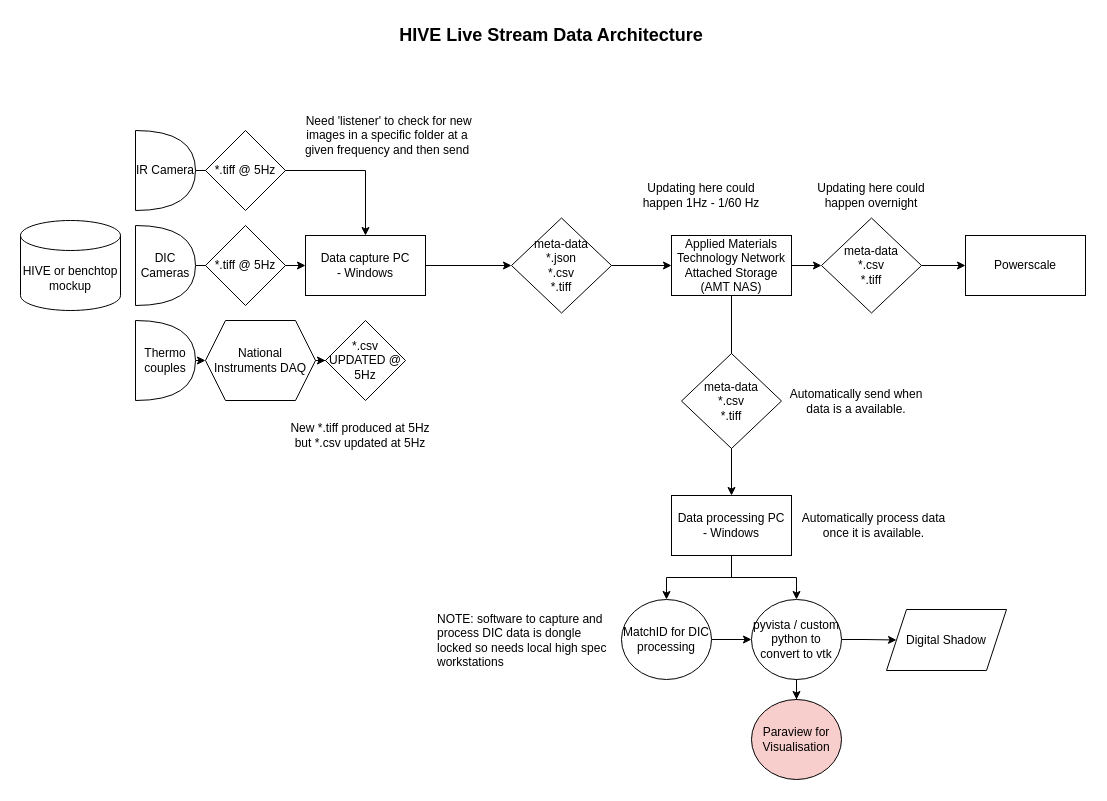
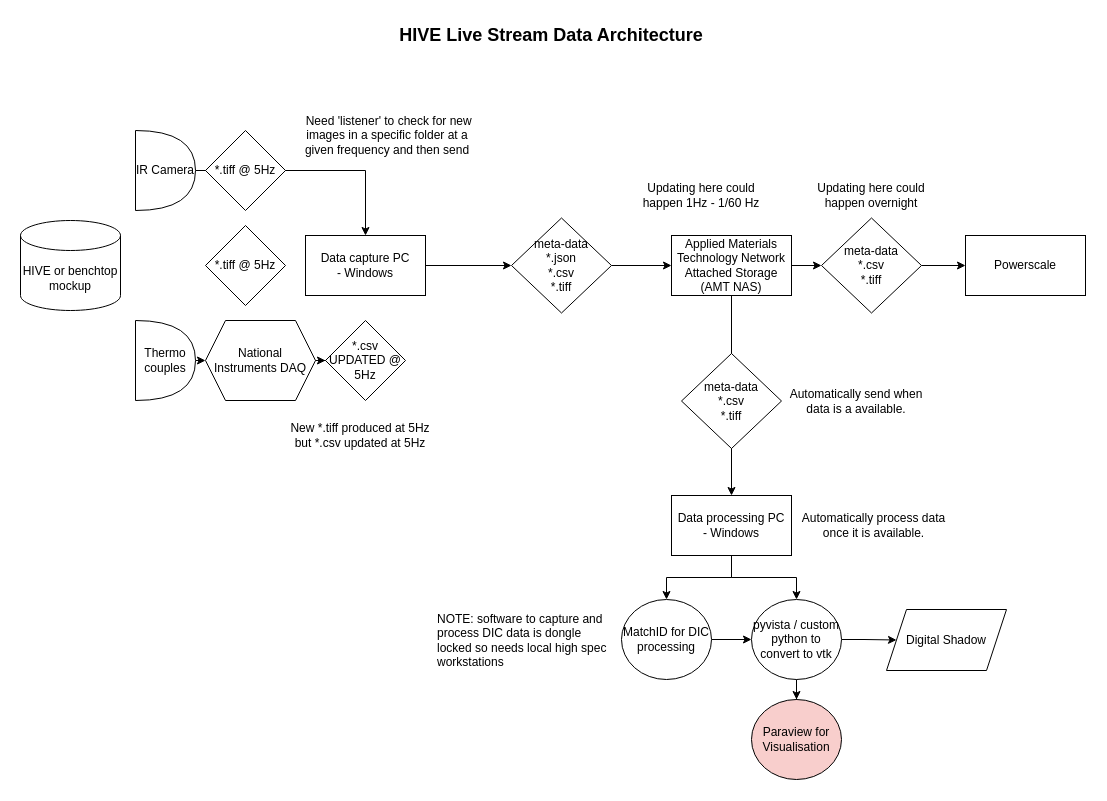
(166, 266) -> none
(291, 266) -> none
